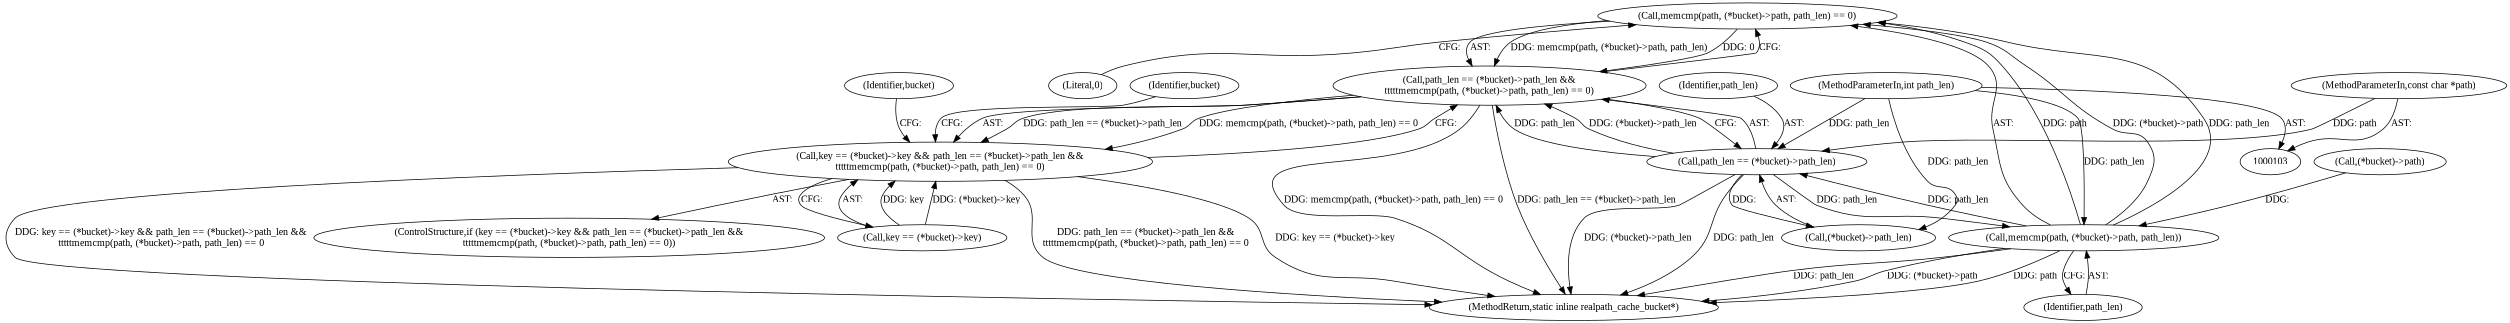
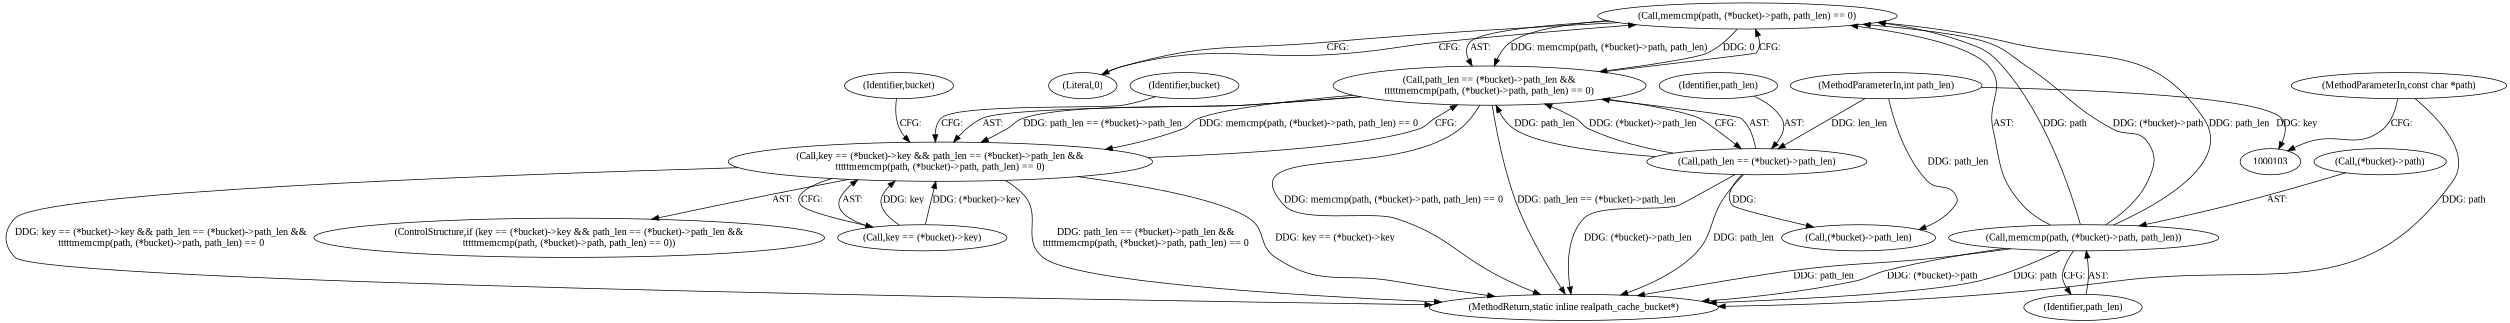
none -> (1362, 39)
(2075, 116) -> none
(1859, 124) -> (1859, 124)
(2297, 124) -> (2297, 124)
(2403, 124) -> (2403, 124)
(2106, 141) -> (2154, 278)
(2279, 200) -> (2279, 200)
(1916, 203) -> none
(1782, 211) -> none
(1883, 217) -> none
